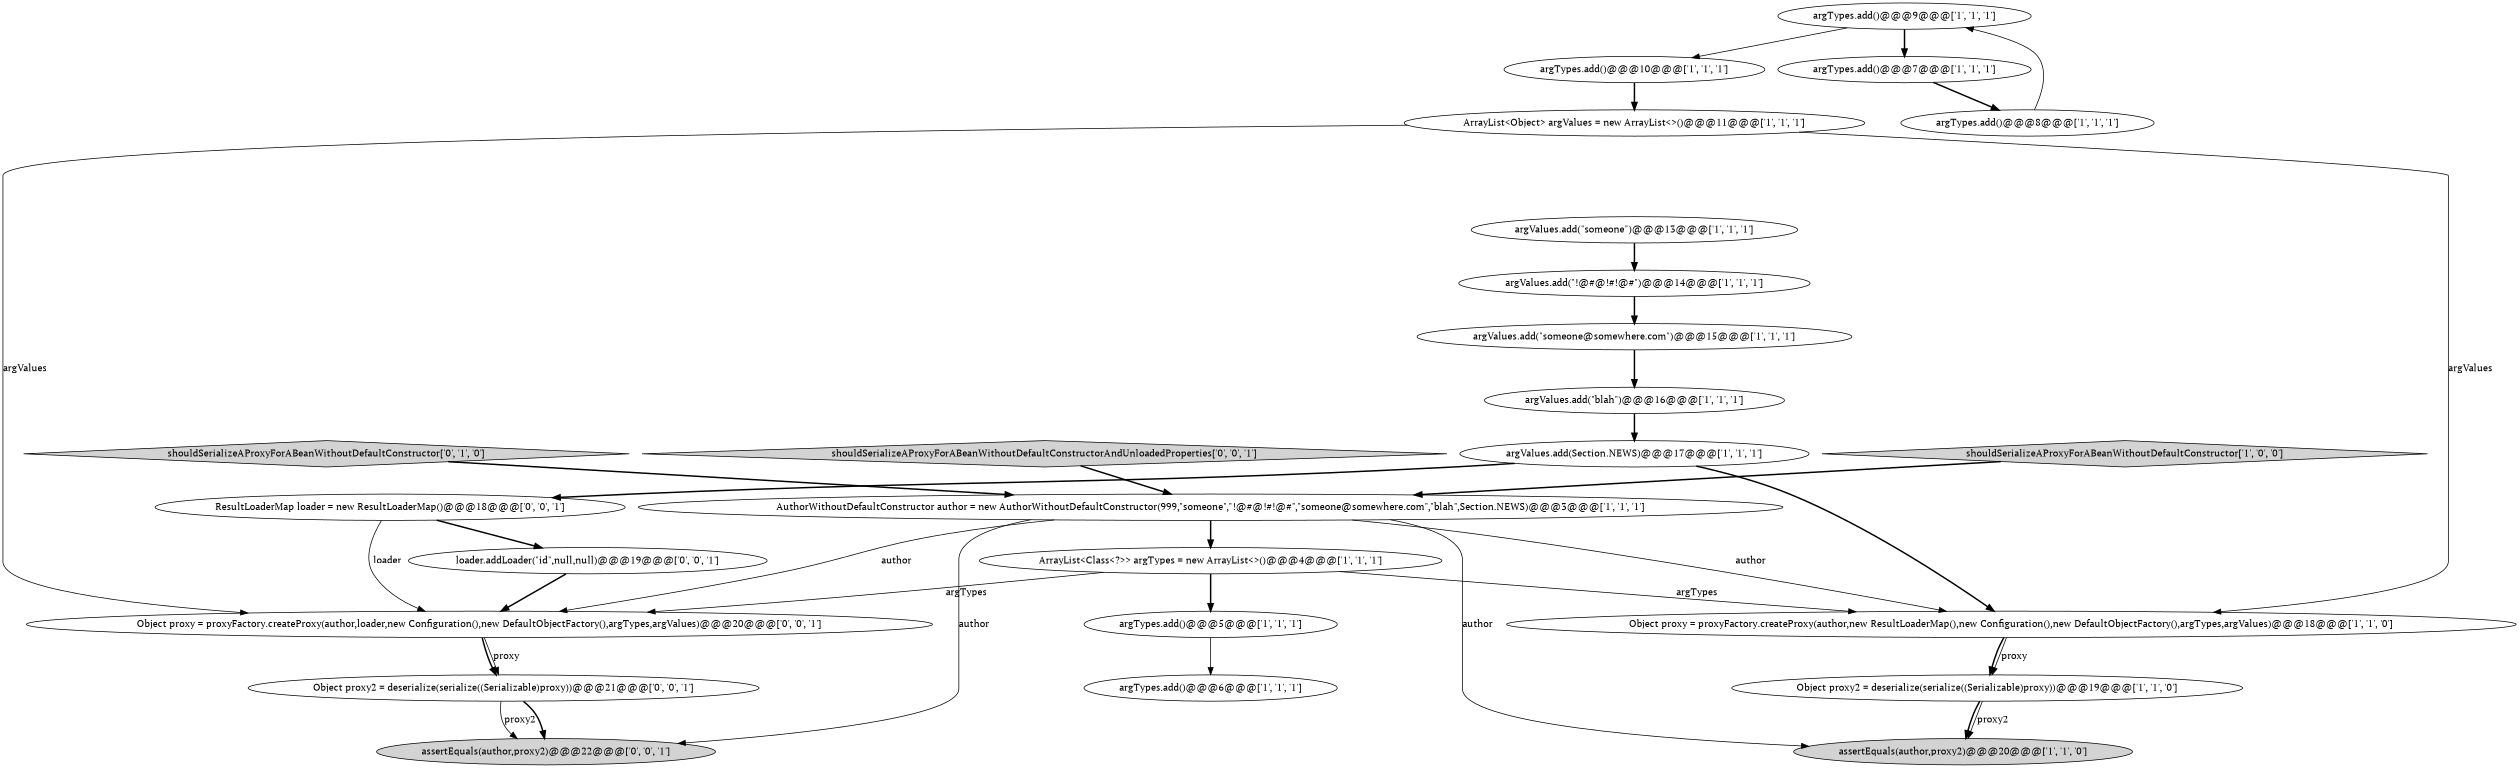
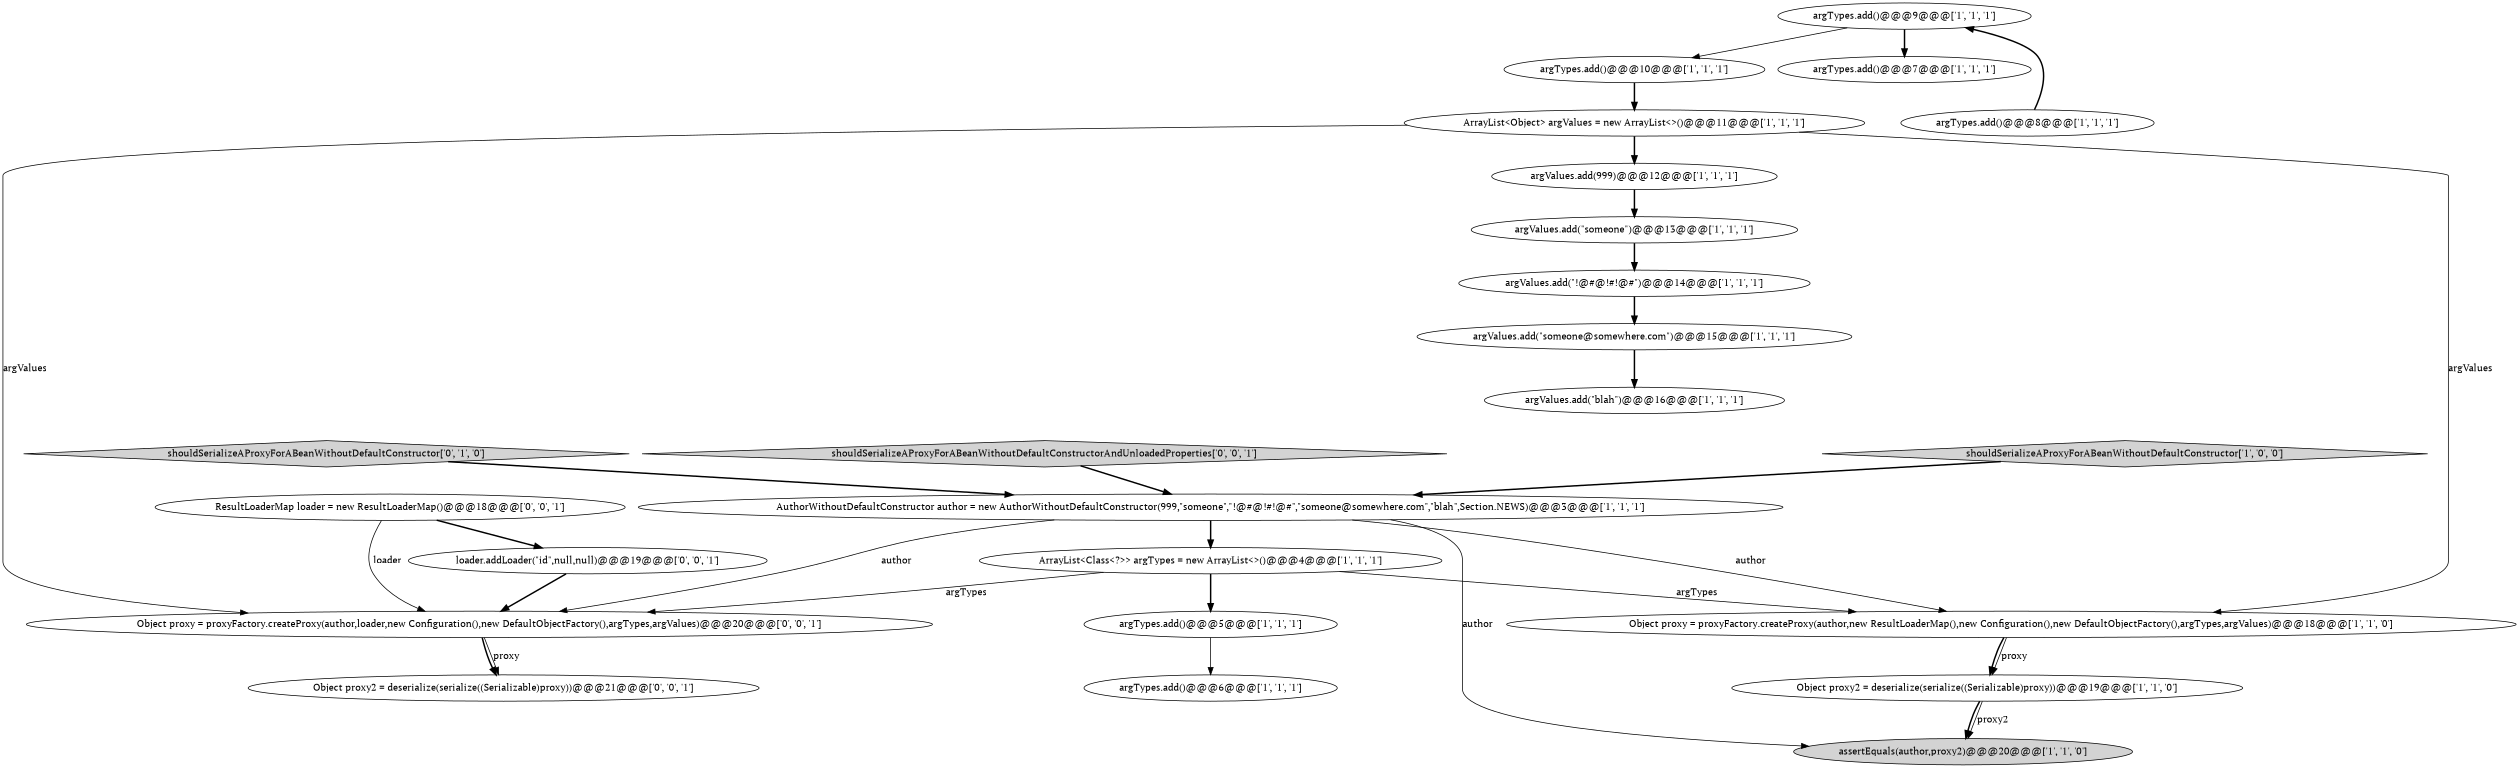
(2032, 51) -> (2032, 51)
(1963, 95) -> none
none -> (1634, 176)
(1634, 454) -> none
(546, 752) -> none
